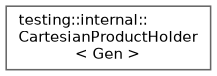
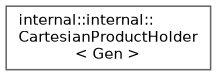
(108, 38) -> (108, 38)
